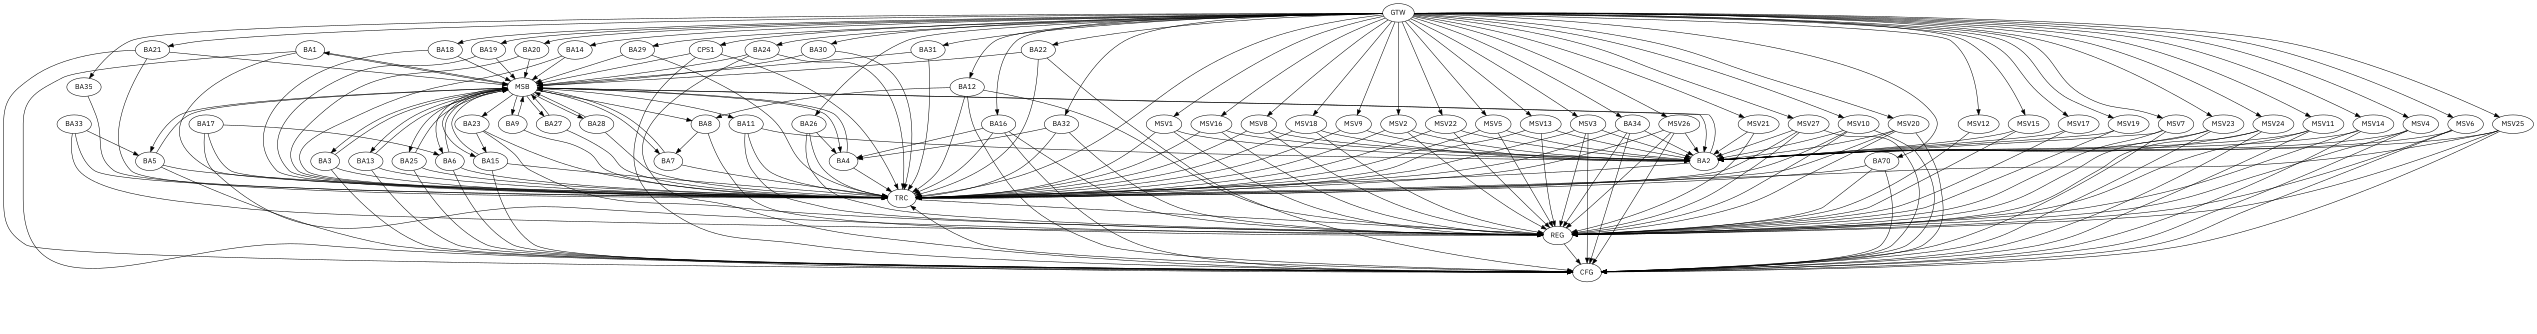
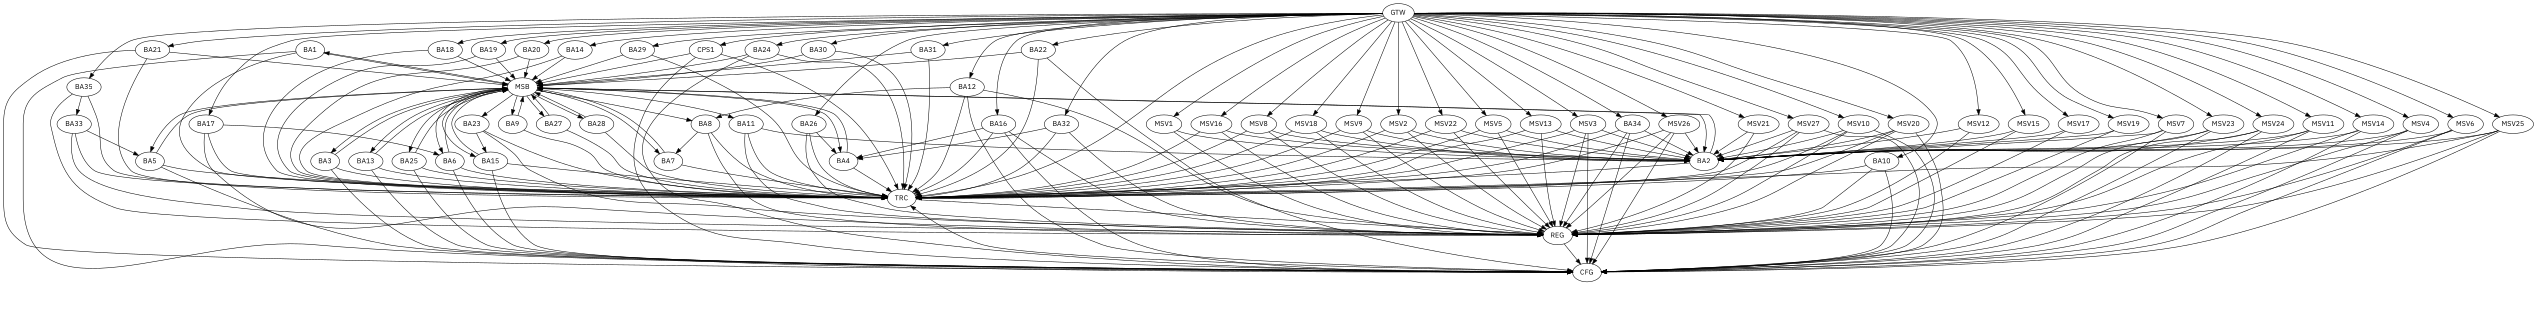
none -> (781, 22)
none -> (80, 103)
none -> (1842, 146)
(1882, 161) -> (1882, 161)
(1063, 181) -> (762, 175)
none -> (1455, 194)
none -> (750, 230)
